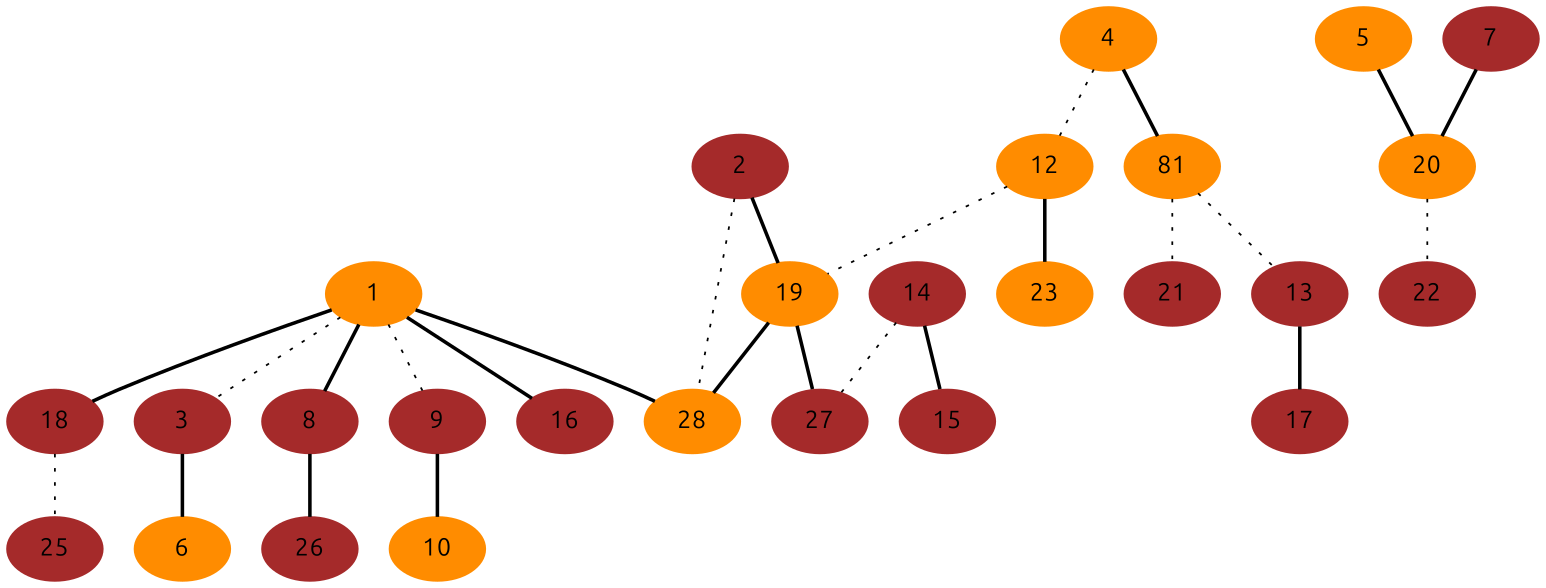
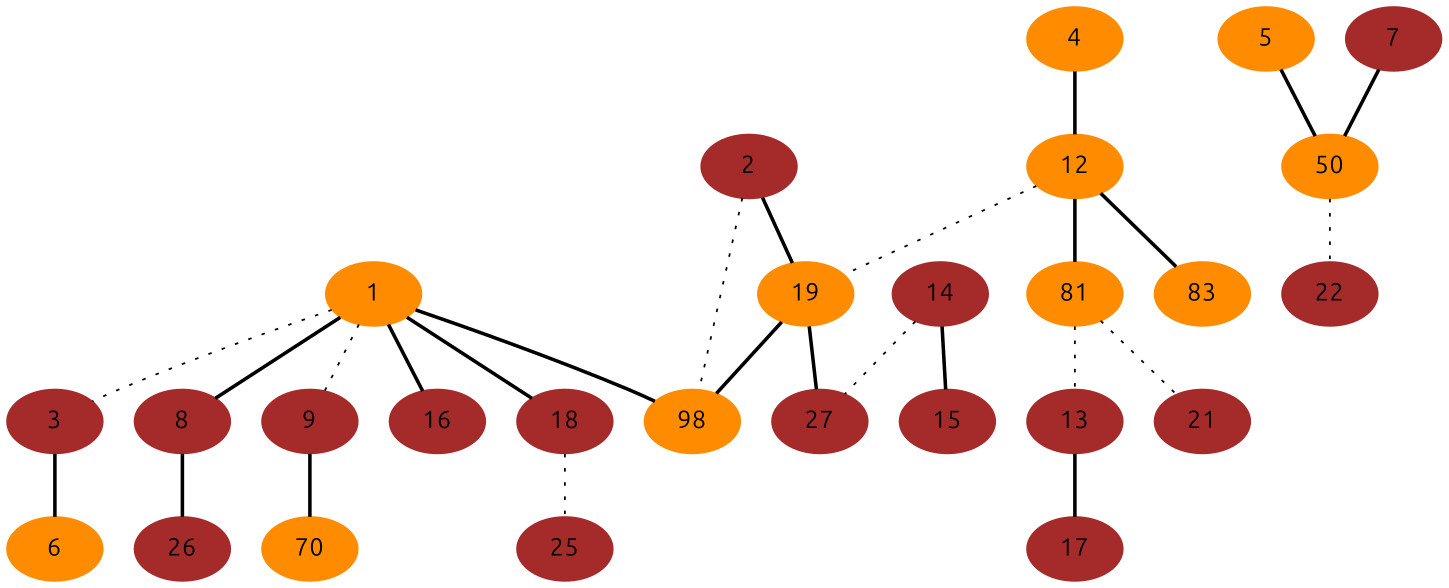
(1077, 103) -> (1075, 103)
(1140, 103) -> (1075, 230)
(1427, 166) -> (1330, 166)
(1045, 294) -> (1202, 294)
(692, 421) -> (692, 421)
(437, 549) -> (310, 549)
